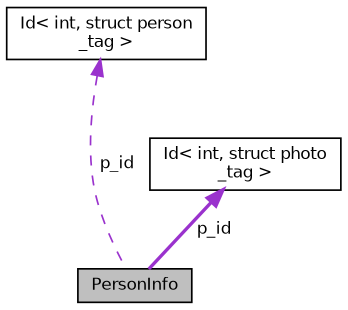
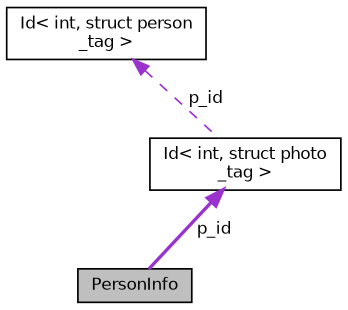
(92, 175) -> (182, 105)
